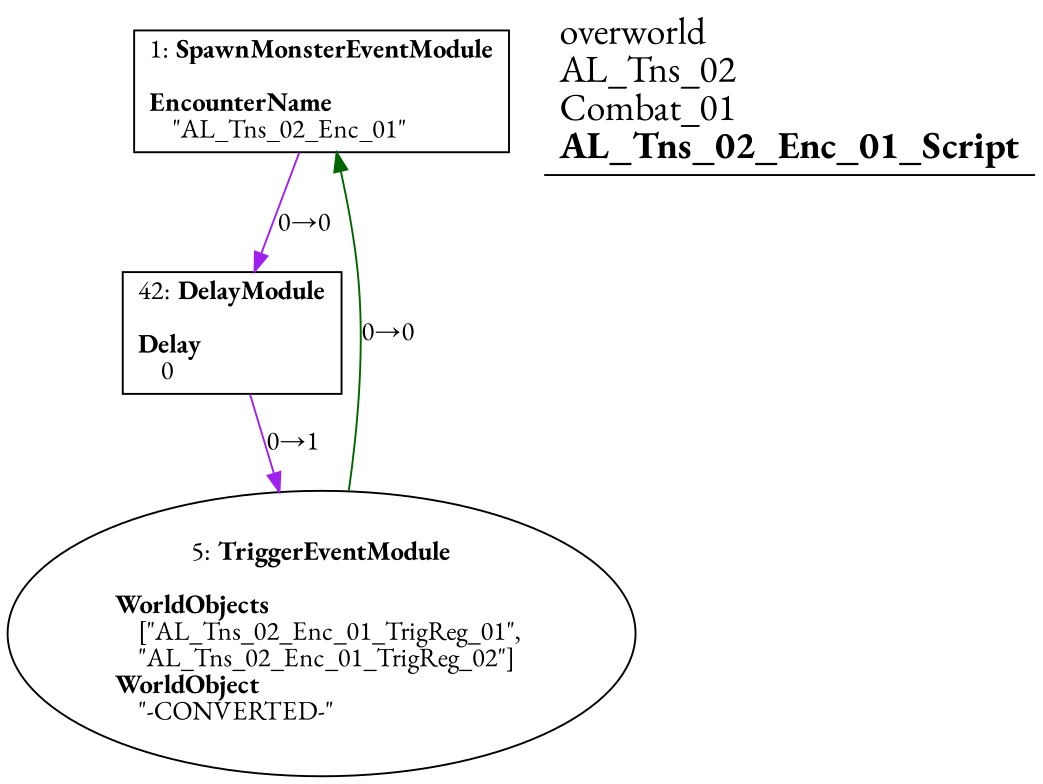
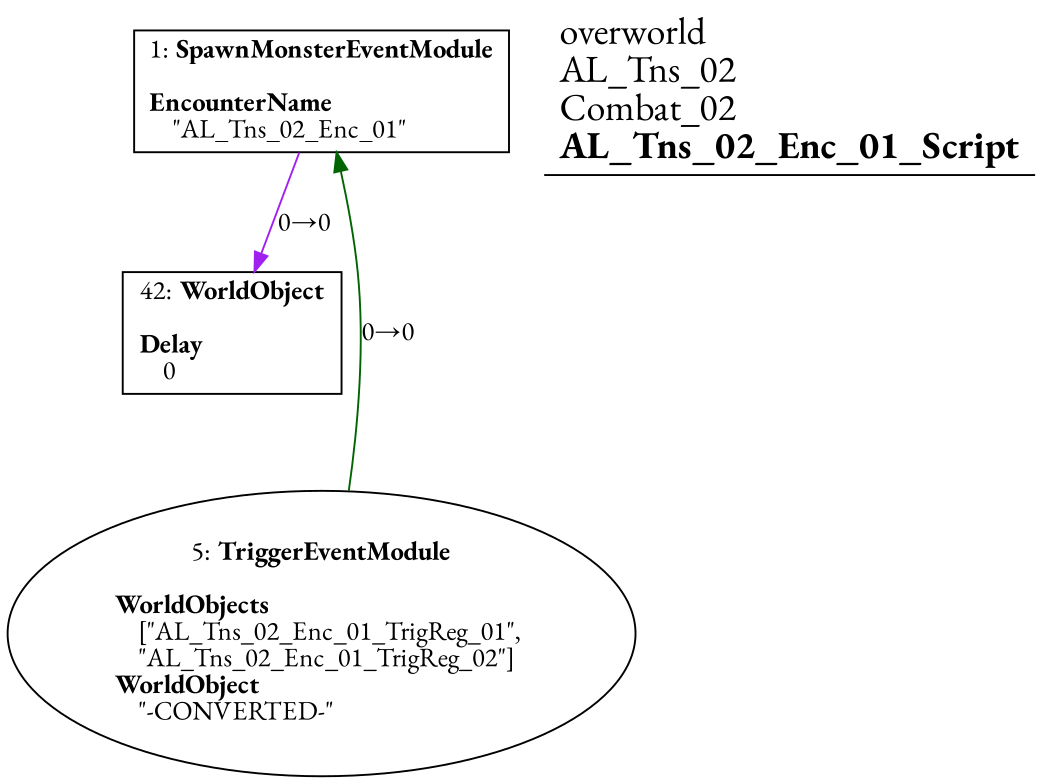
(649, 108) -> (649, 108)
(252, 291) -> (252, 291)
(262, 434) -> none
